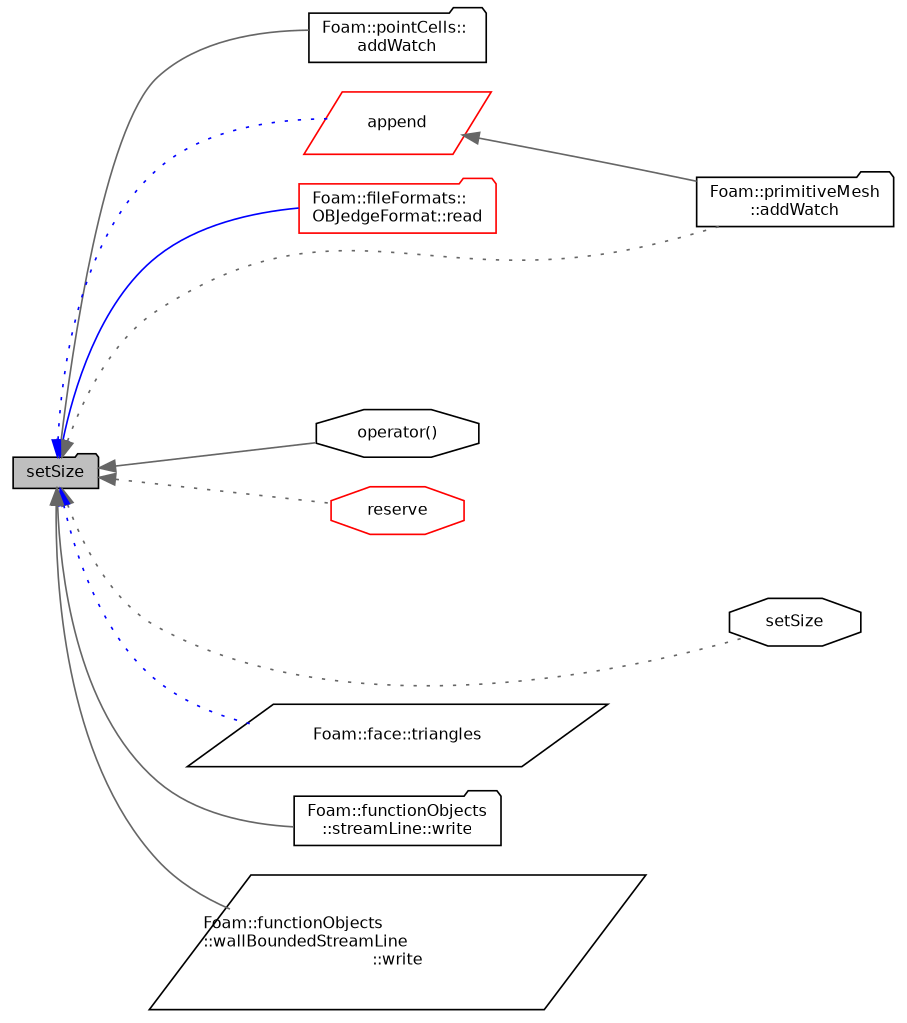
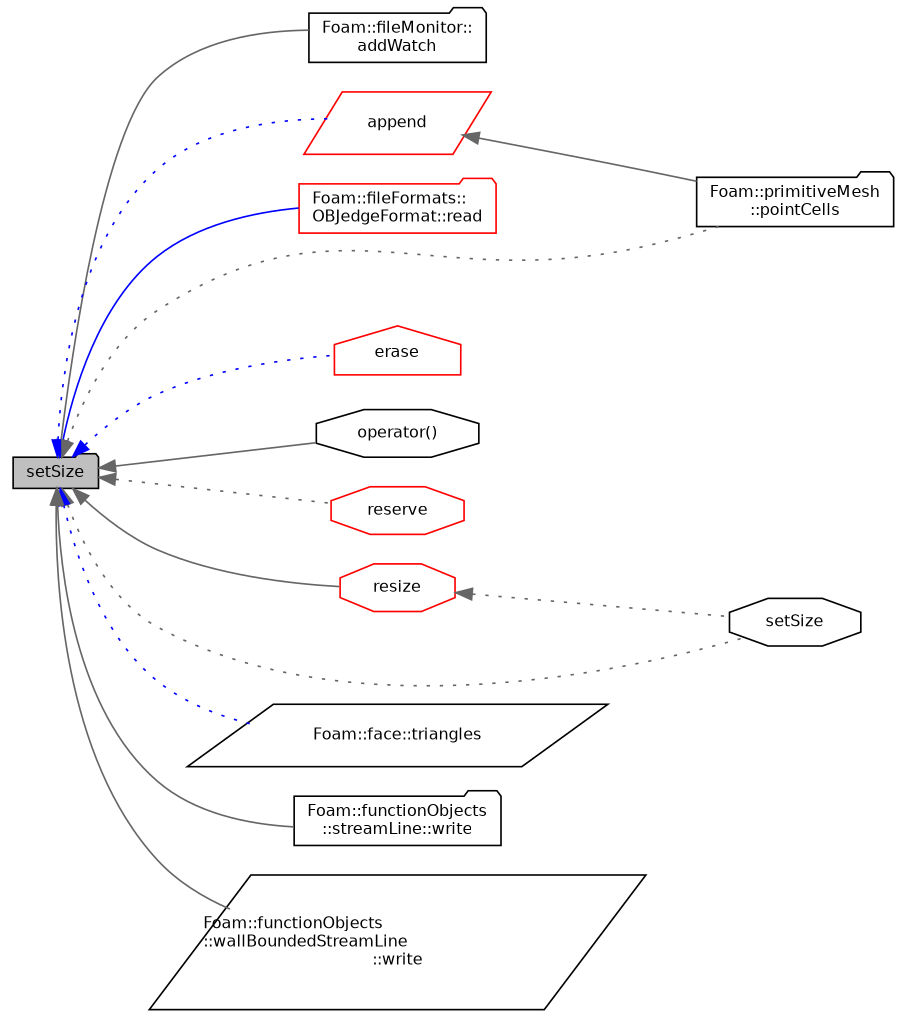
(398, 38) -> (398, 38)
(795, 202) -> (795, 202)
none -> (398, 353)
none -> (398, 588)
